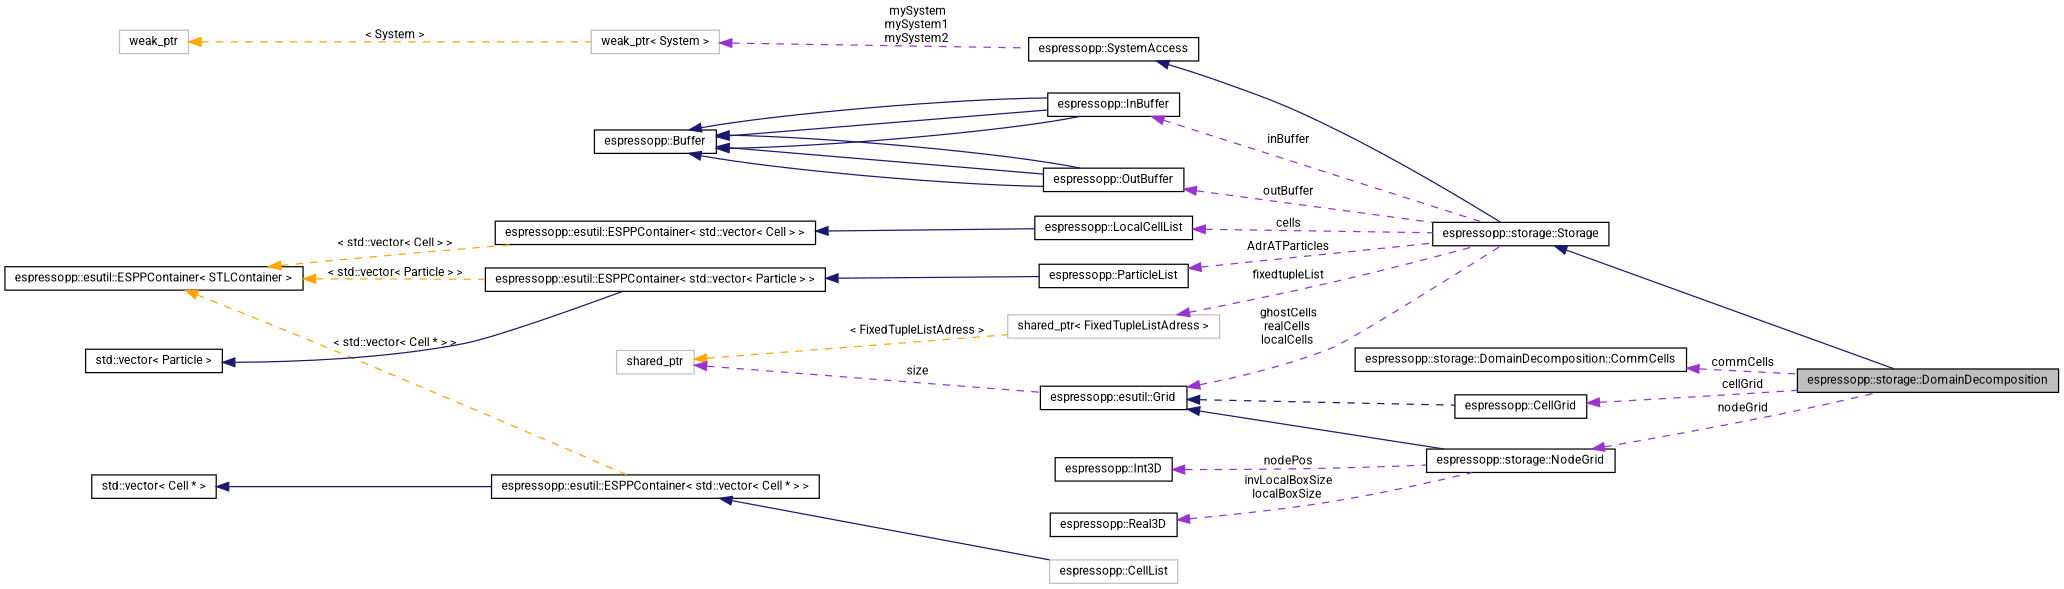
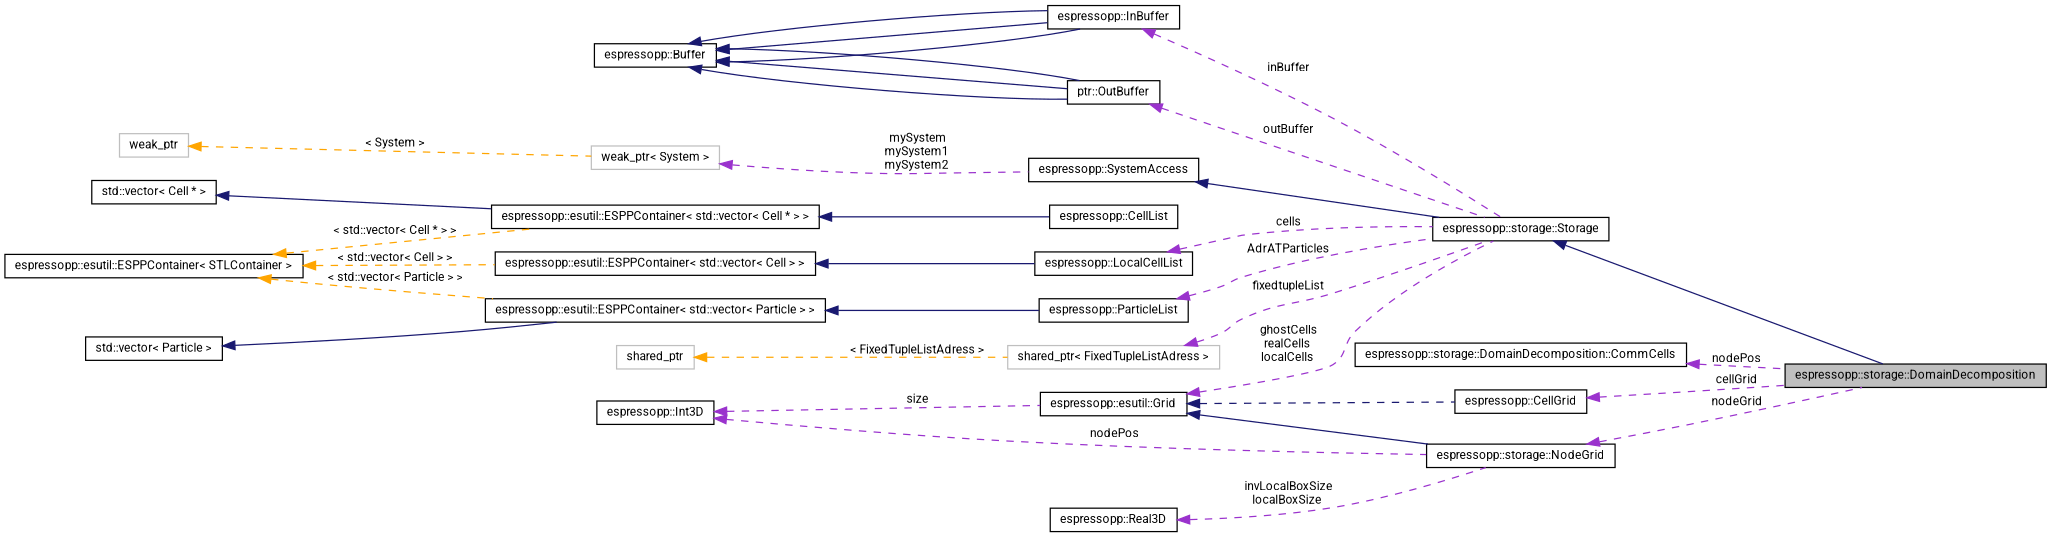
(1114, 180) -> (1114, 92)
(1742, 363) -> (1736, 359)
(874, 379) -> (884, 408)
(1114, 572) -> (1114, 217)
